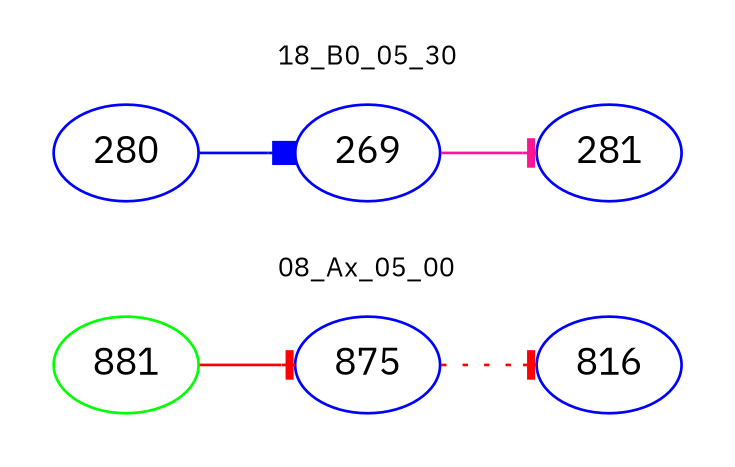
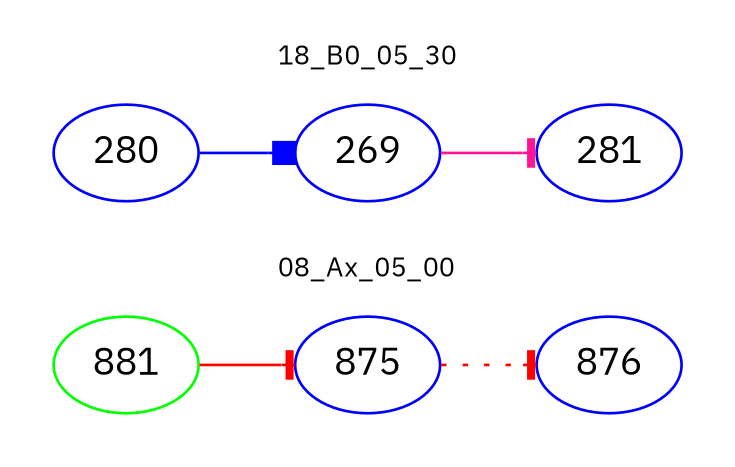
(609, 365) -> (609, 365)
